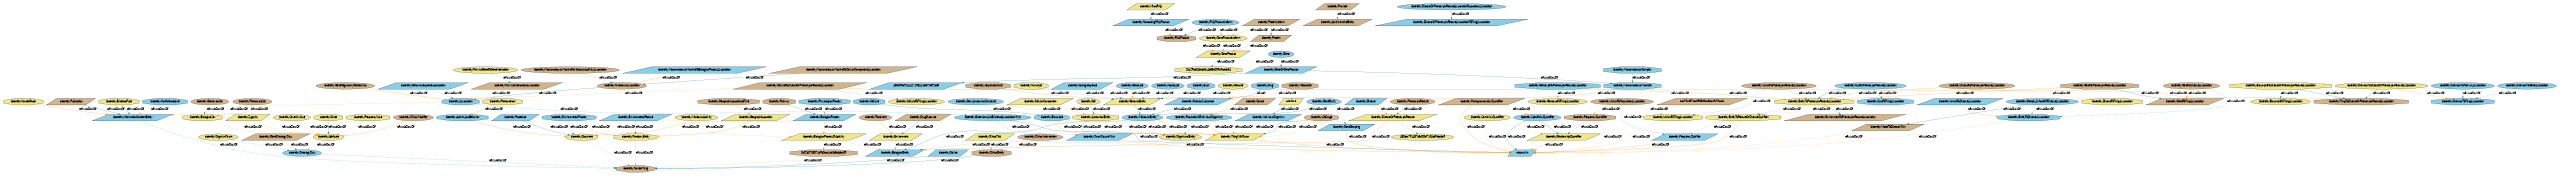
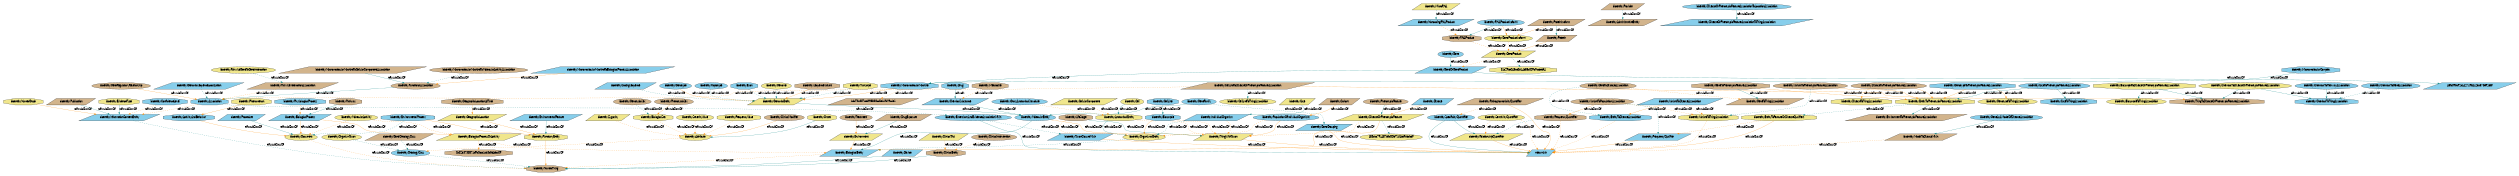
(2421, 94) -> (2285, 94)
(1291, 102) -> (1297, 102)
(2036, 109) -> none
